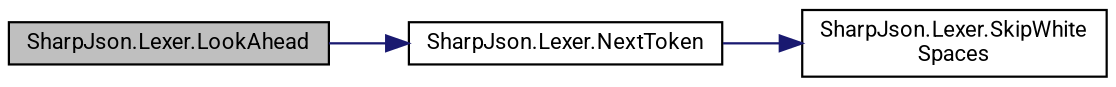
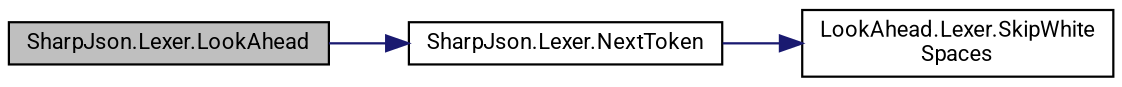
(954, 43) -> (958, 43)
